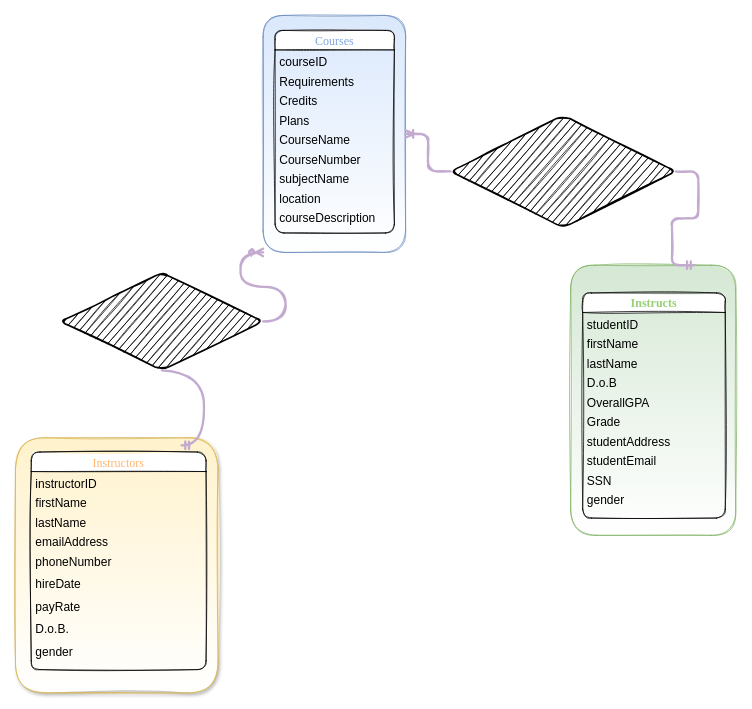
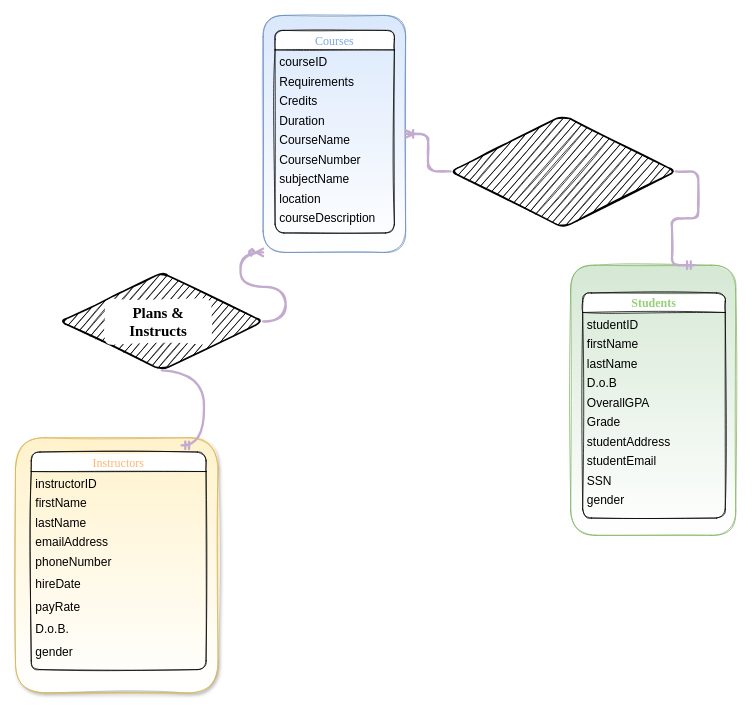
(294, 121) -> (304, 121)
(654, 303) -> (654, 303)
none -> (158, 321)
